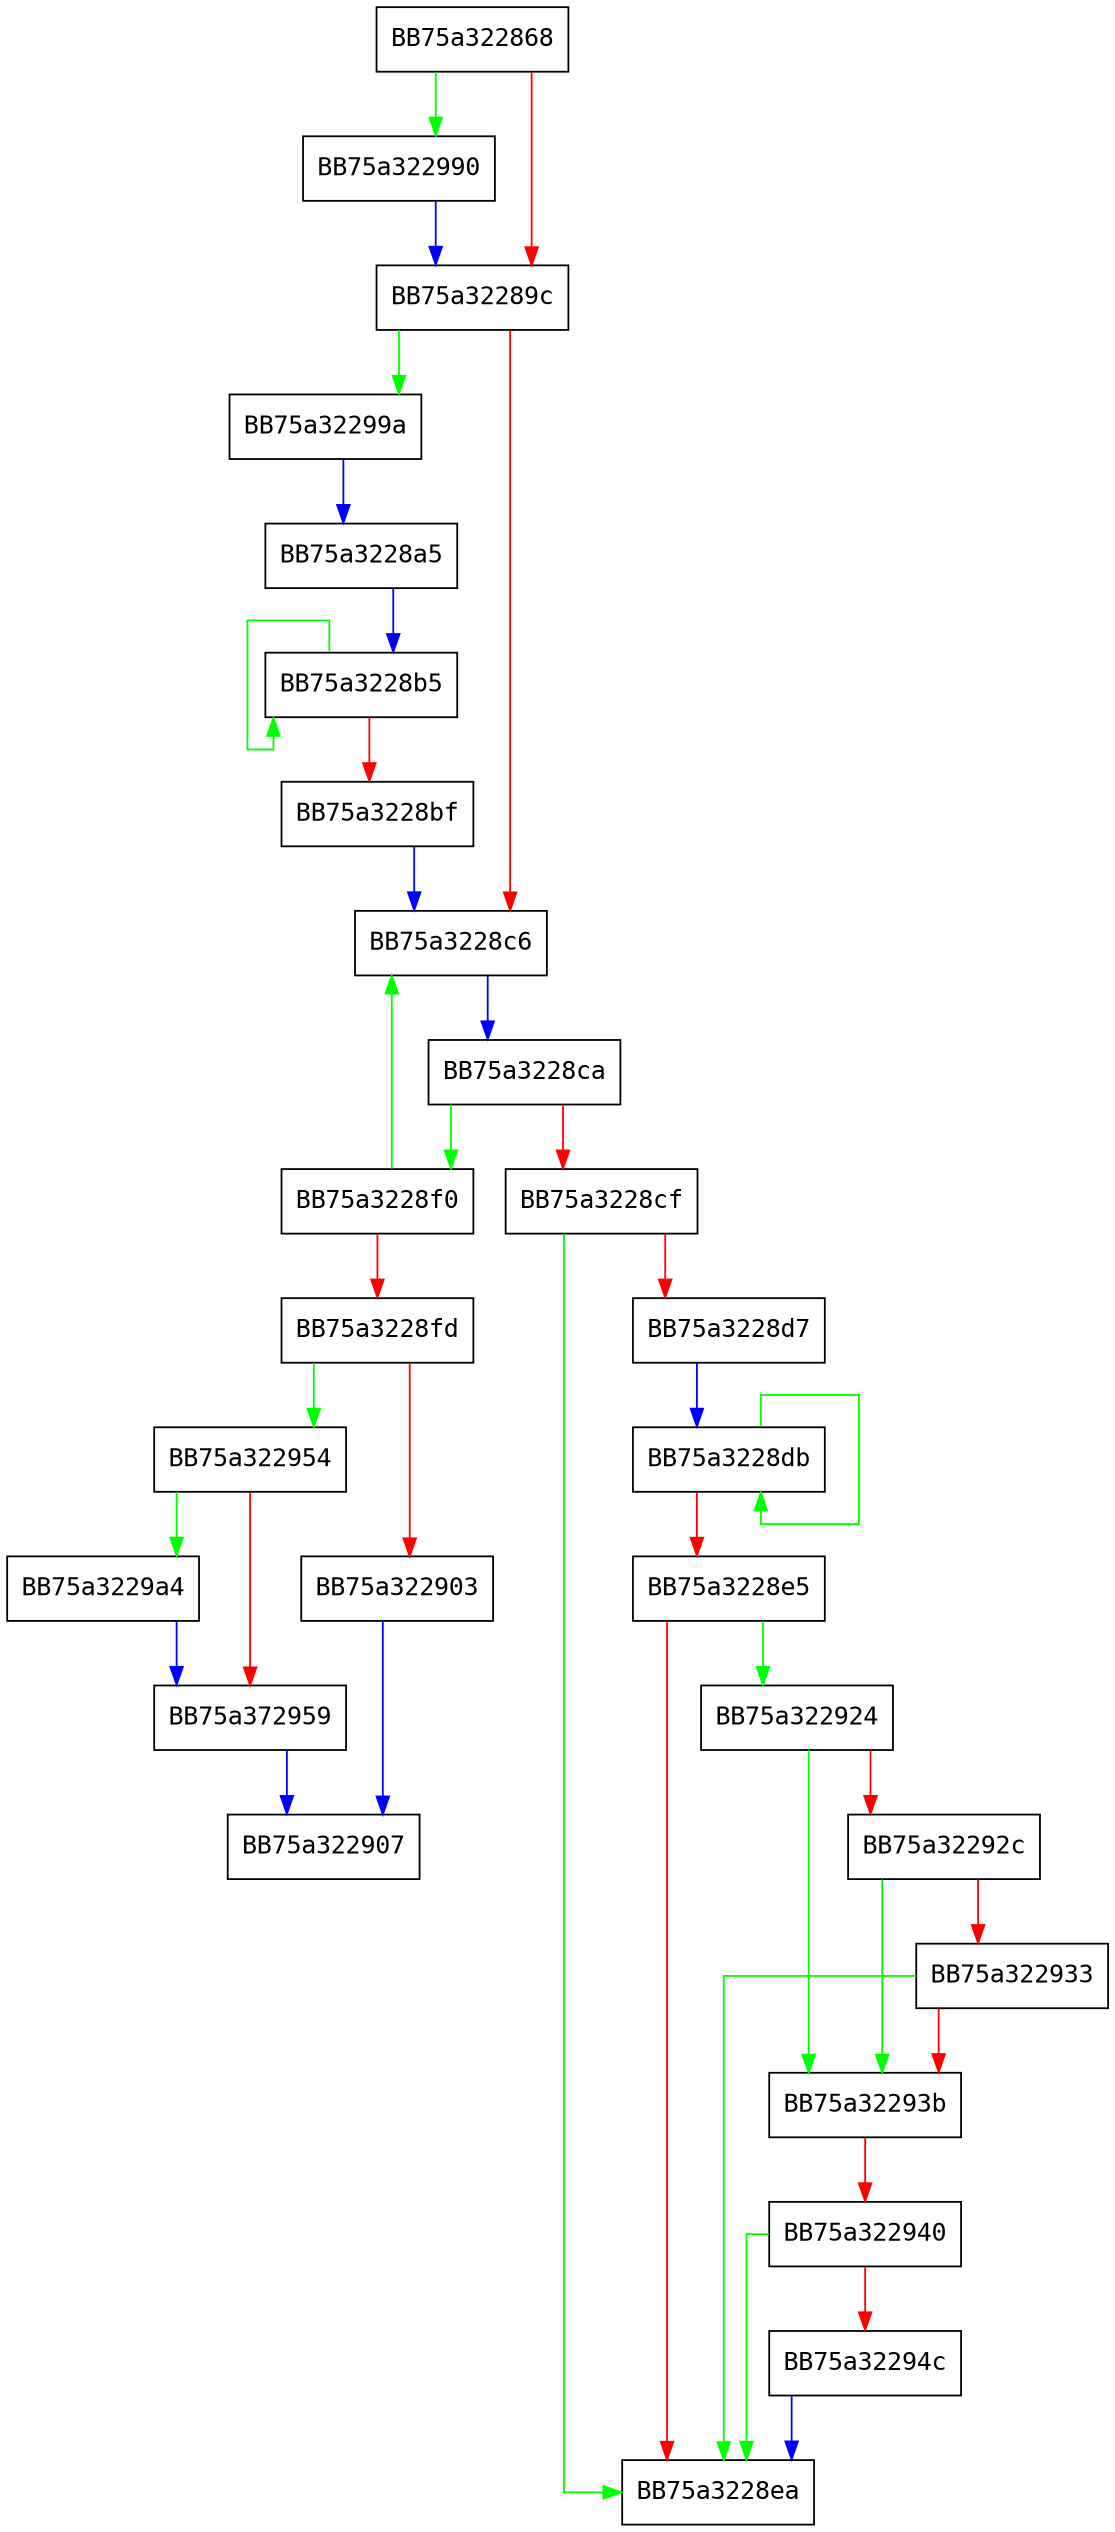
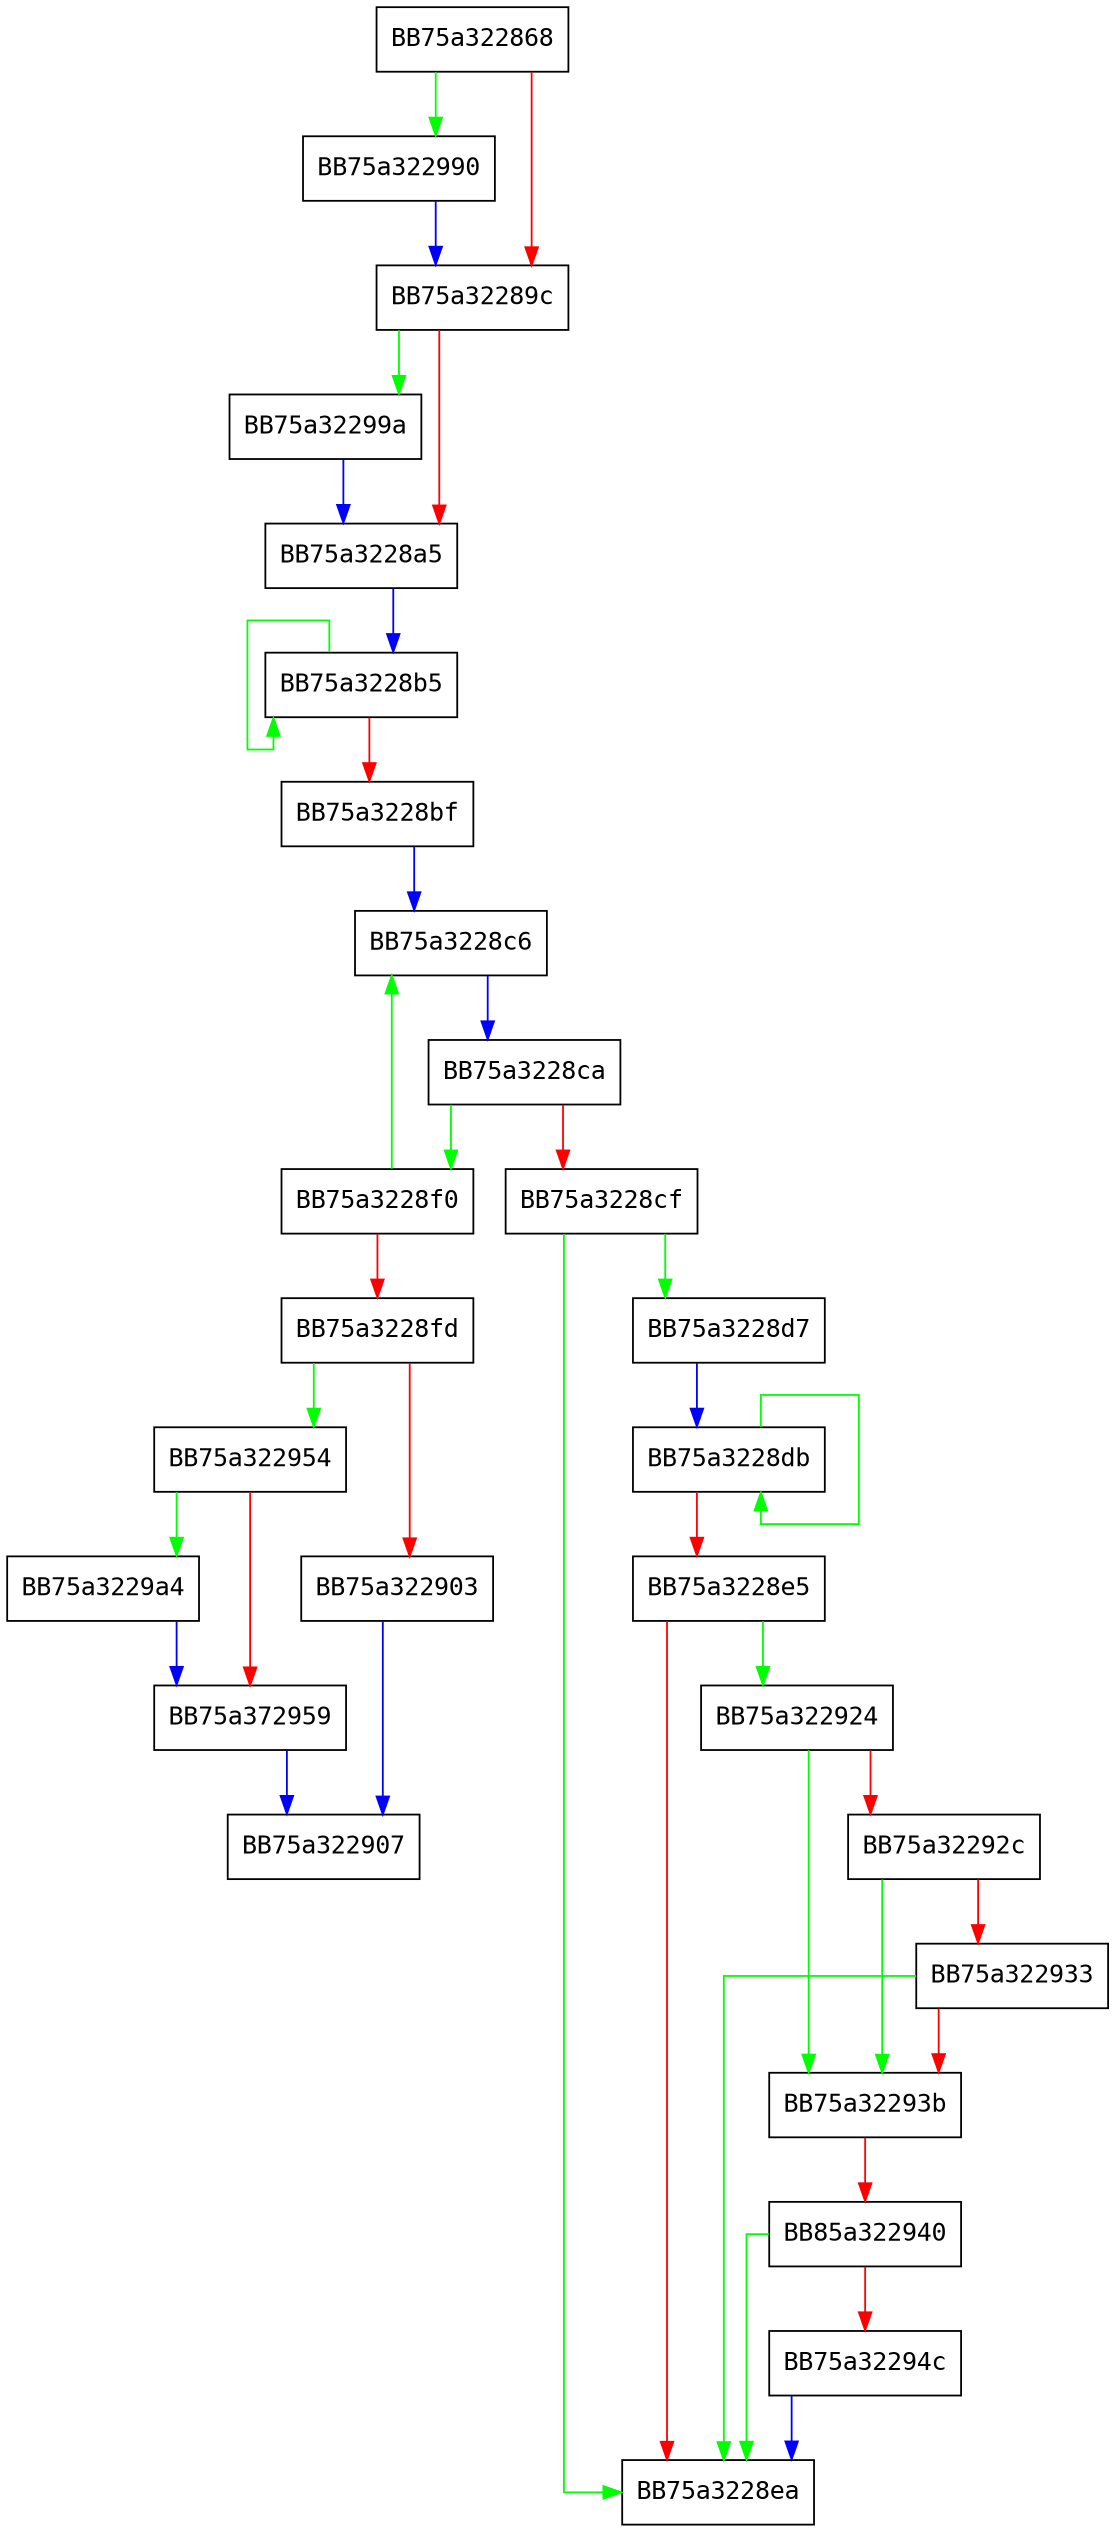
(510, 611) -> (439, 418)
(665, 1257) -> (665, 1257)
(865, 2234) -> (865, 2234)
